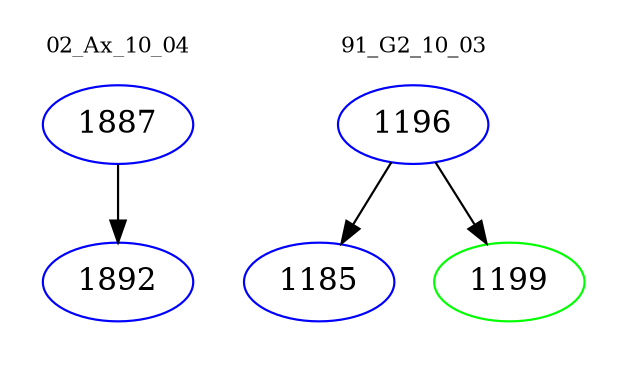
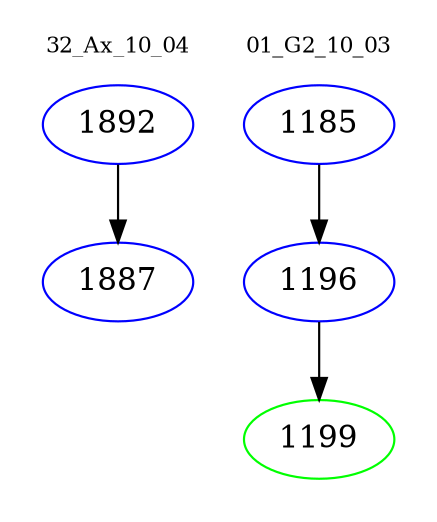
(118, 47) -> (118, 47)
(414, 47) -> (319, 47)
(118, 193) -> (118, 193)
(372, 193) -> (319, 193)
